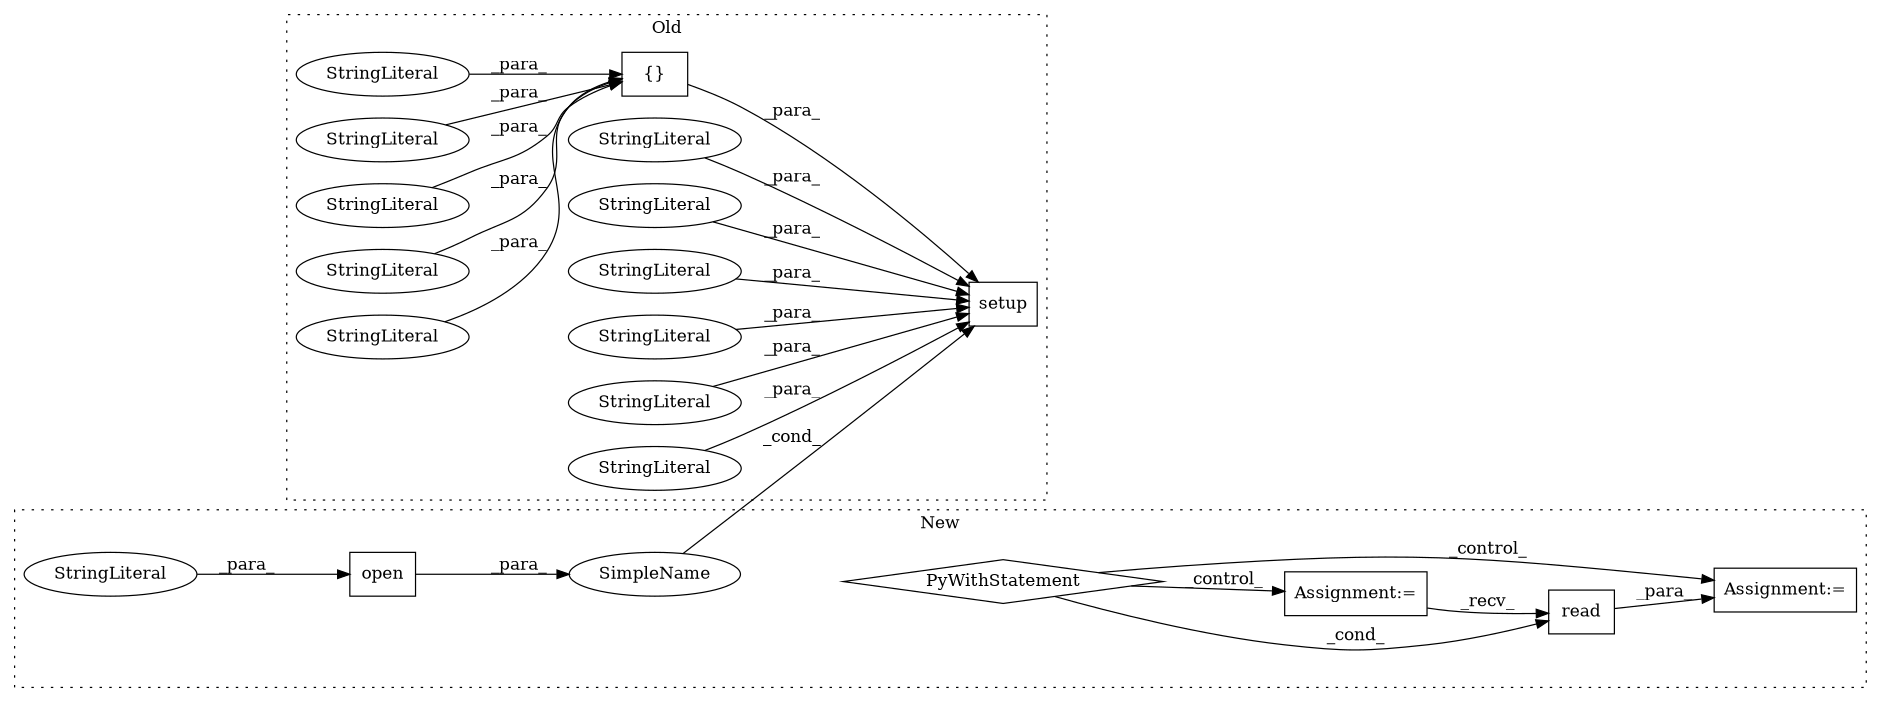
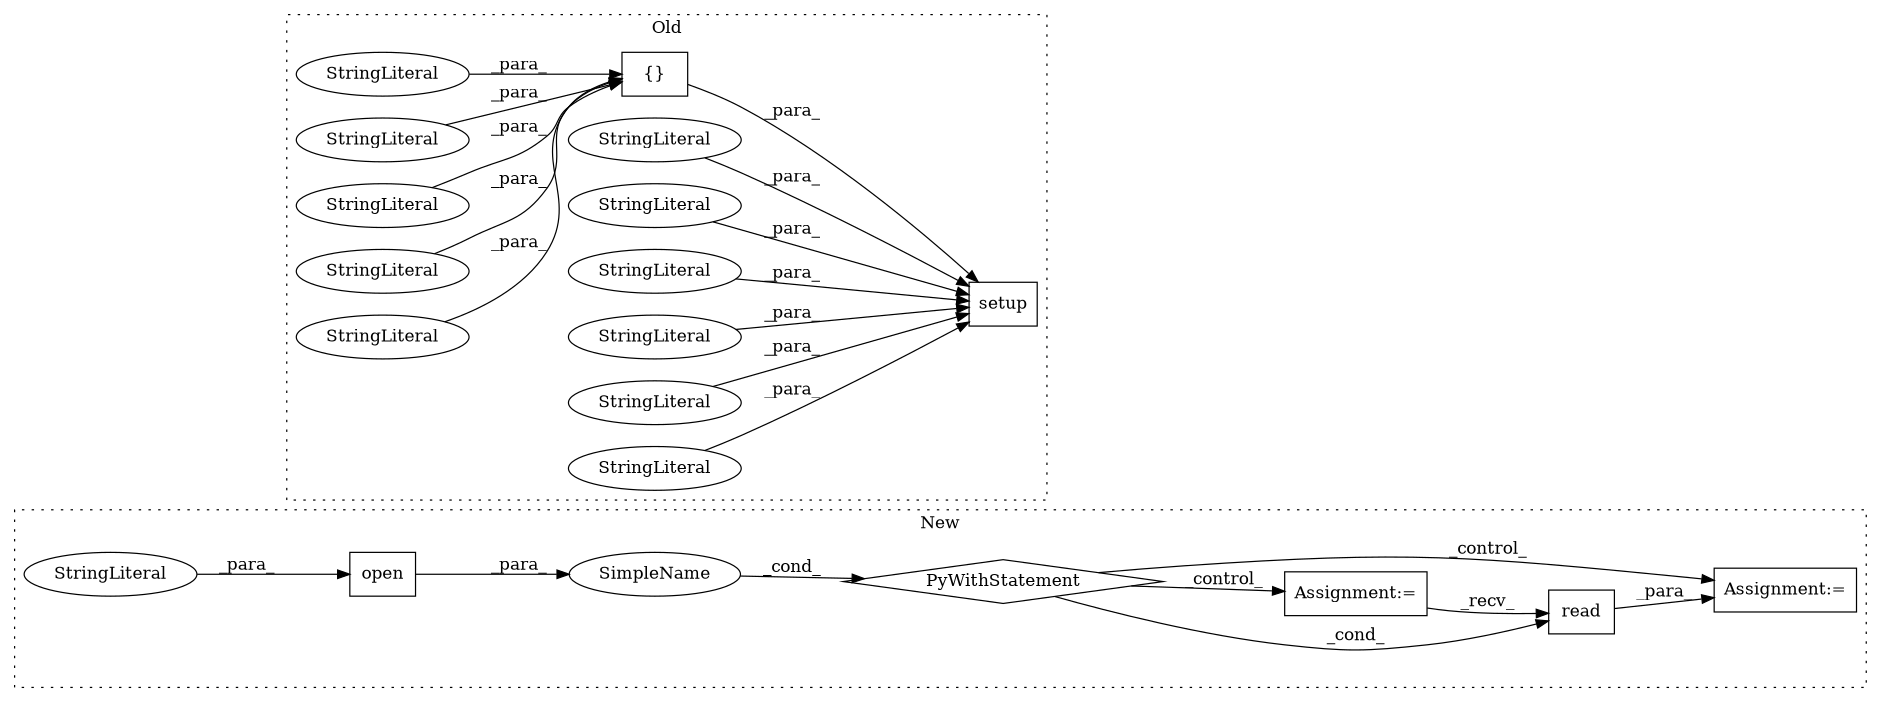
(824, 444) -> (796, 577)
